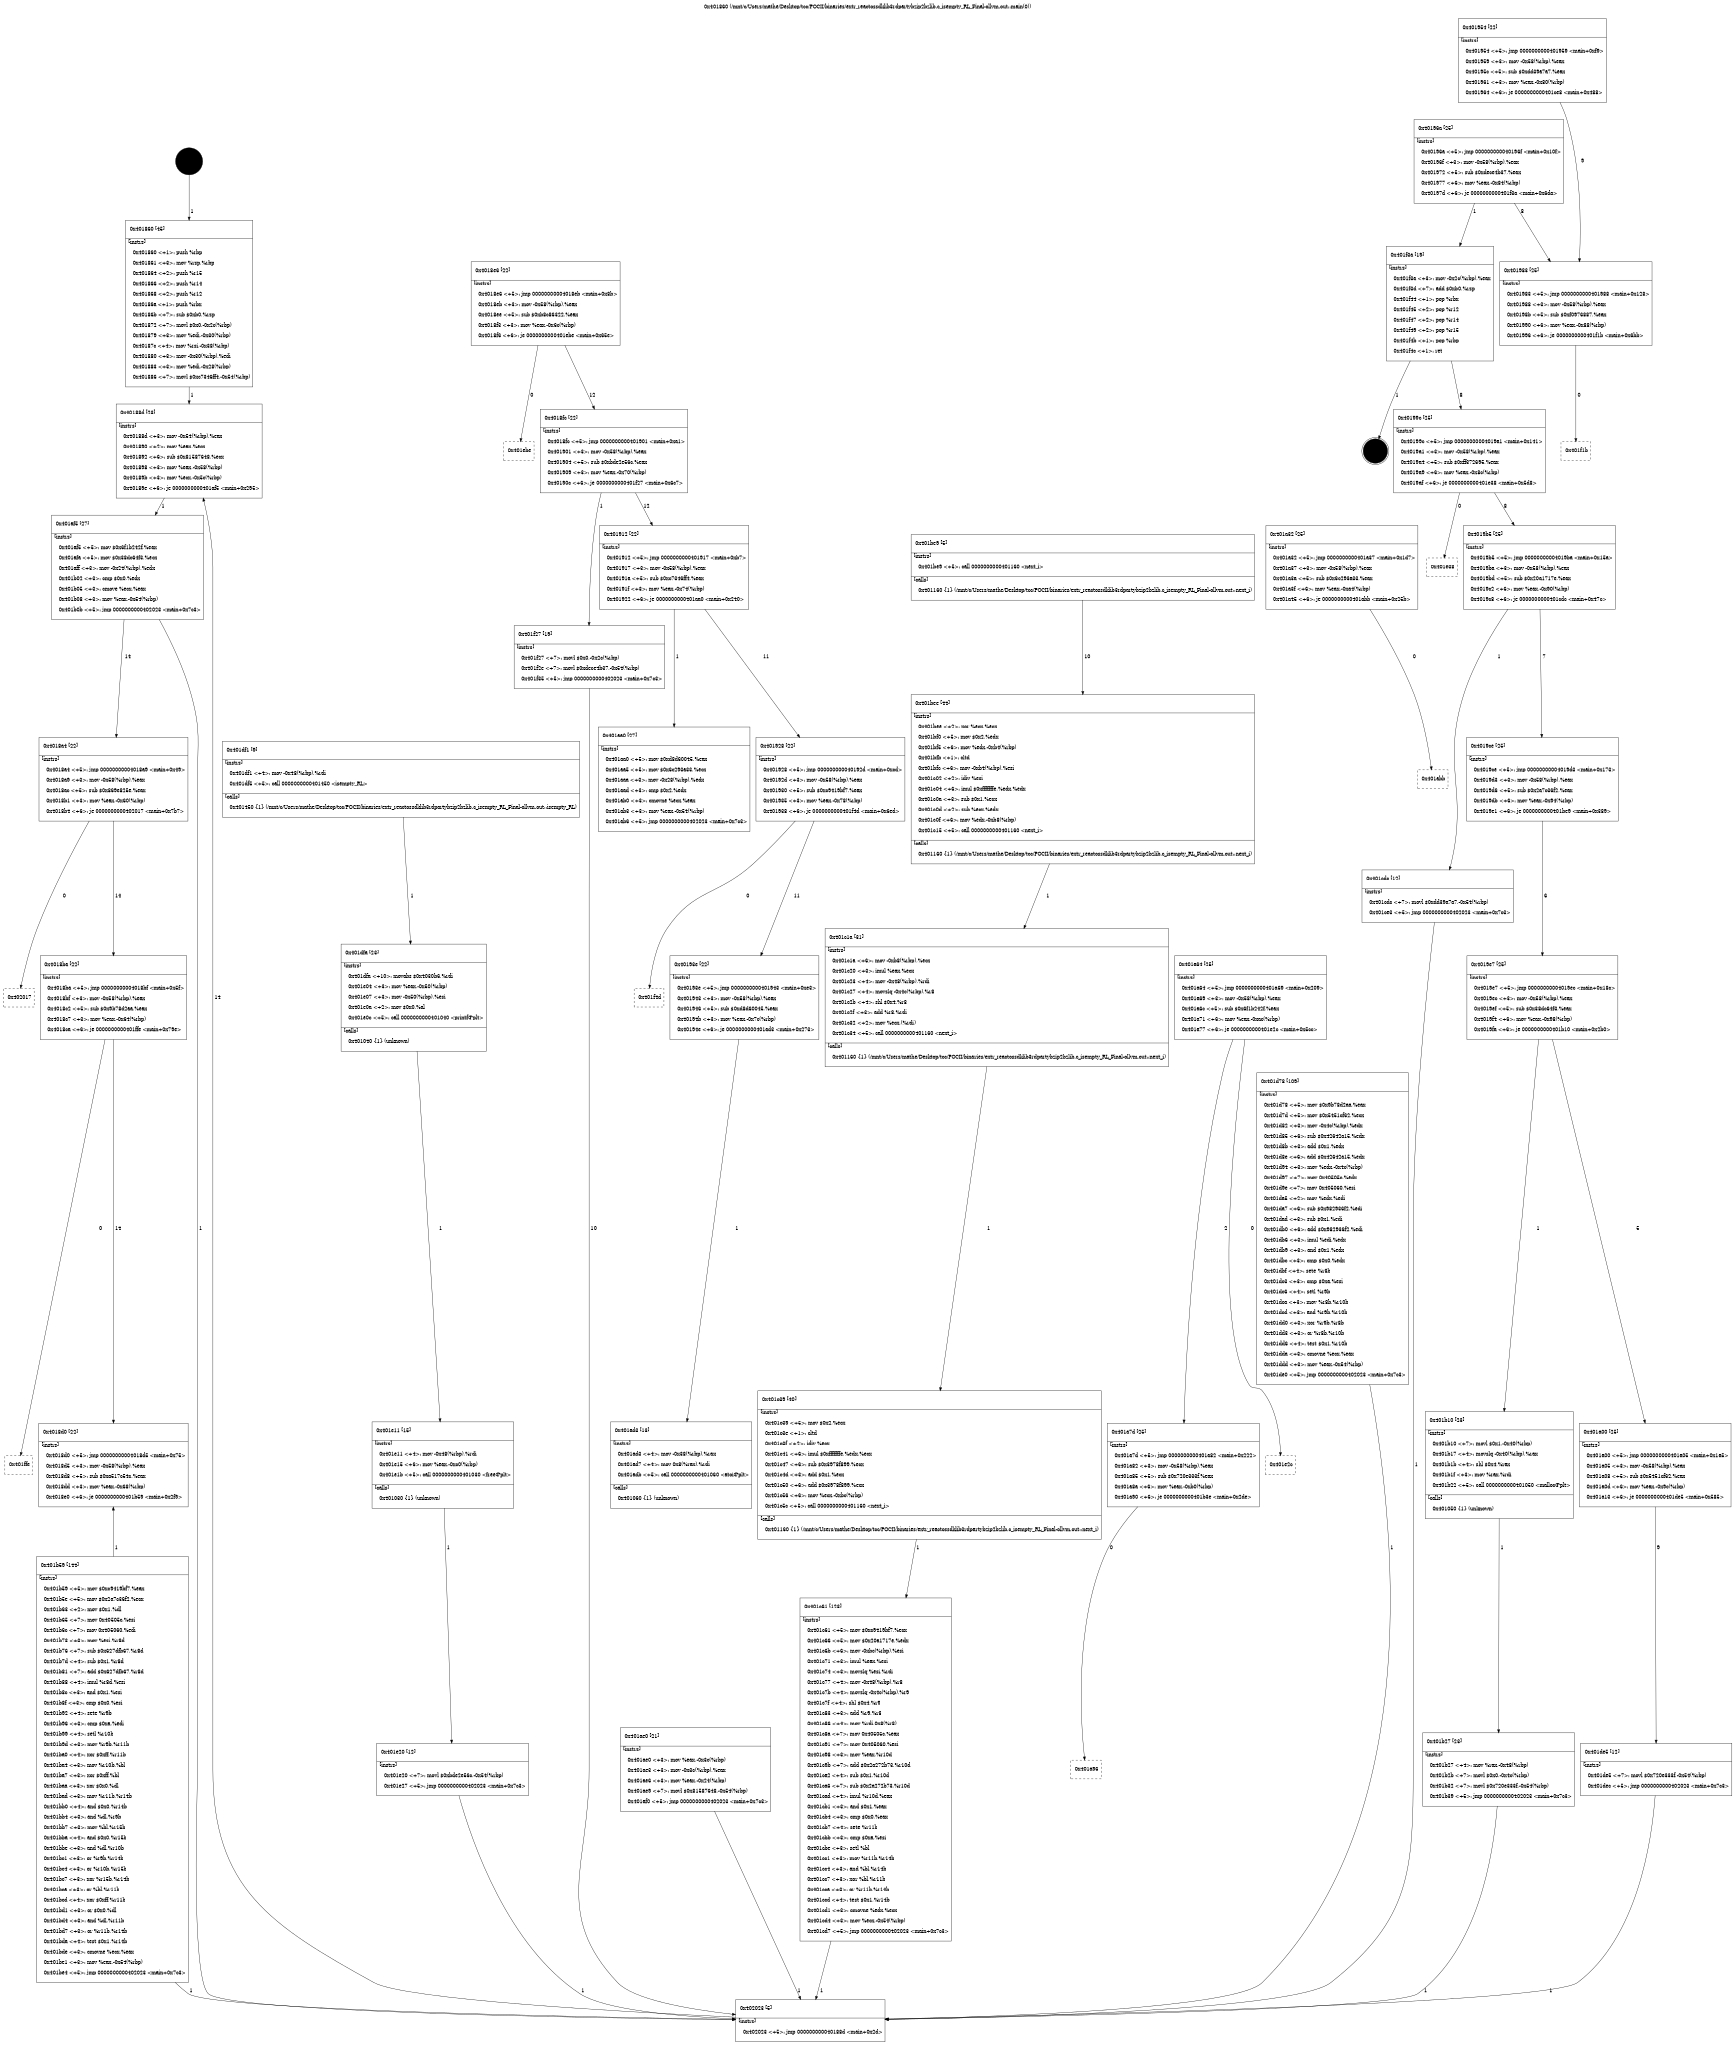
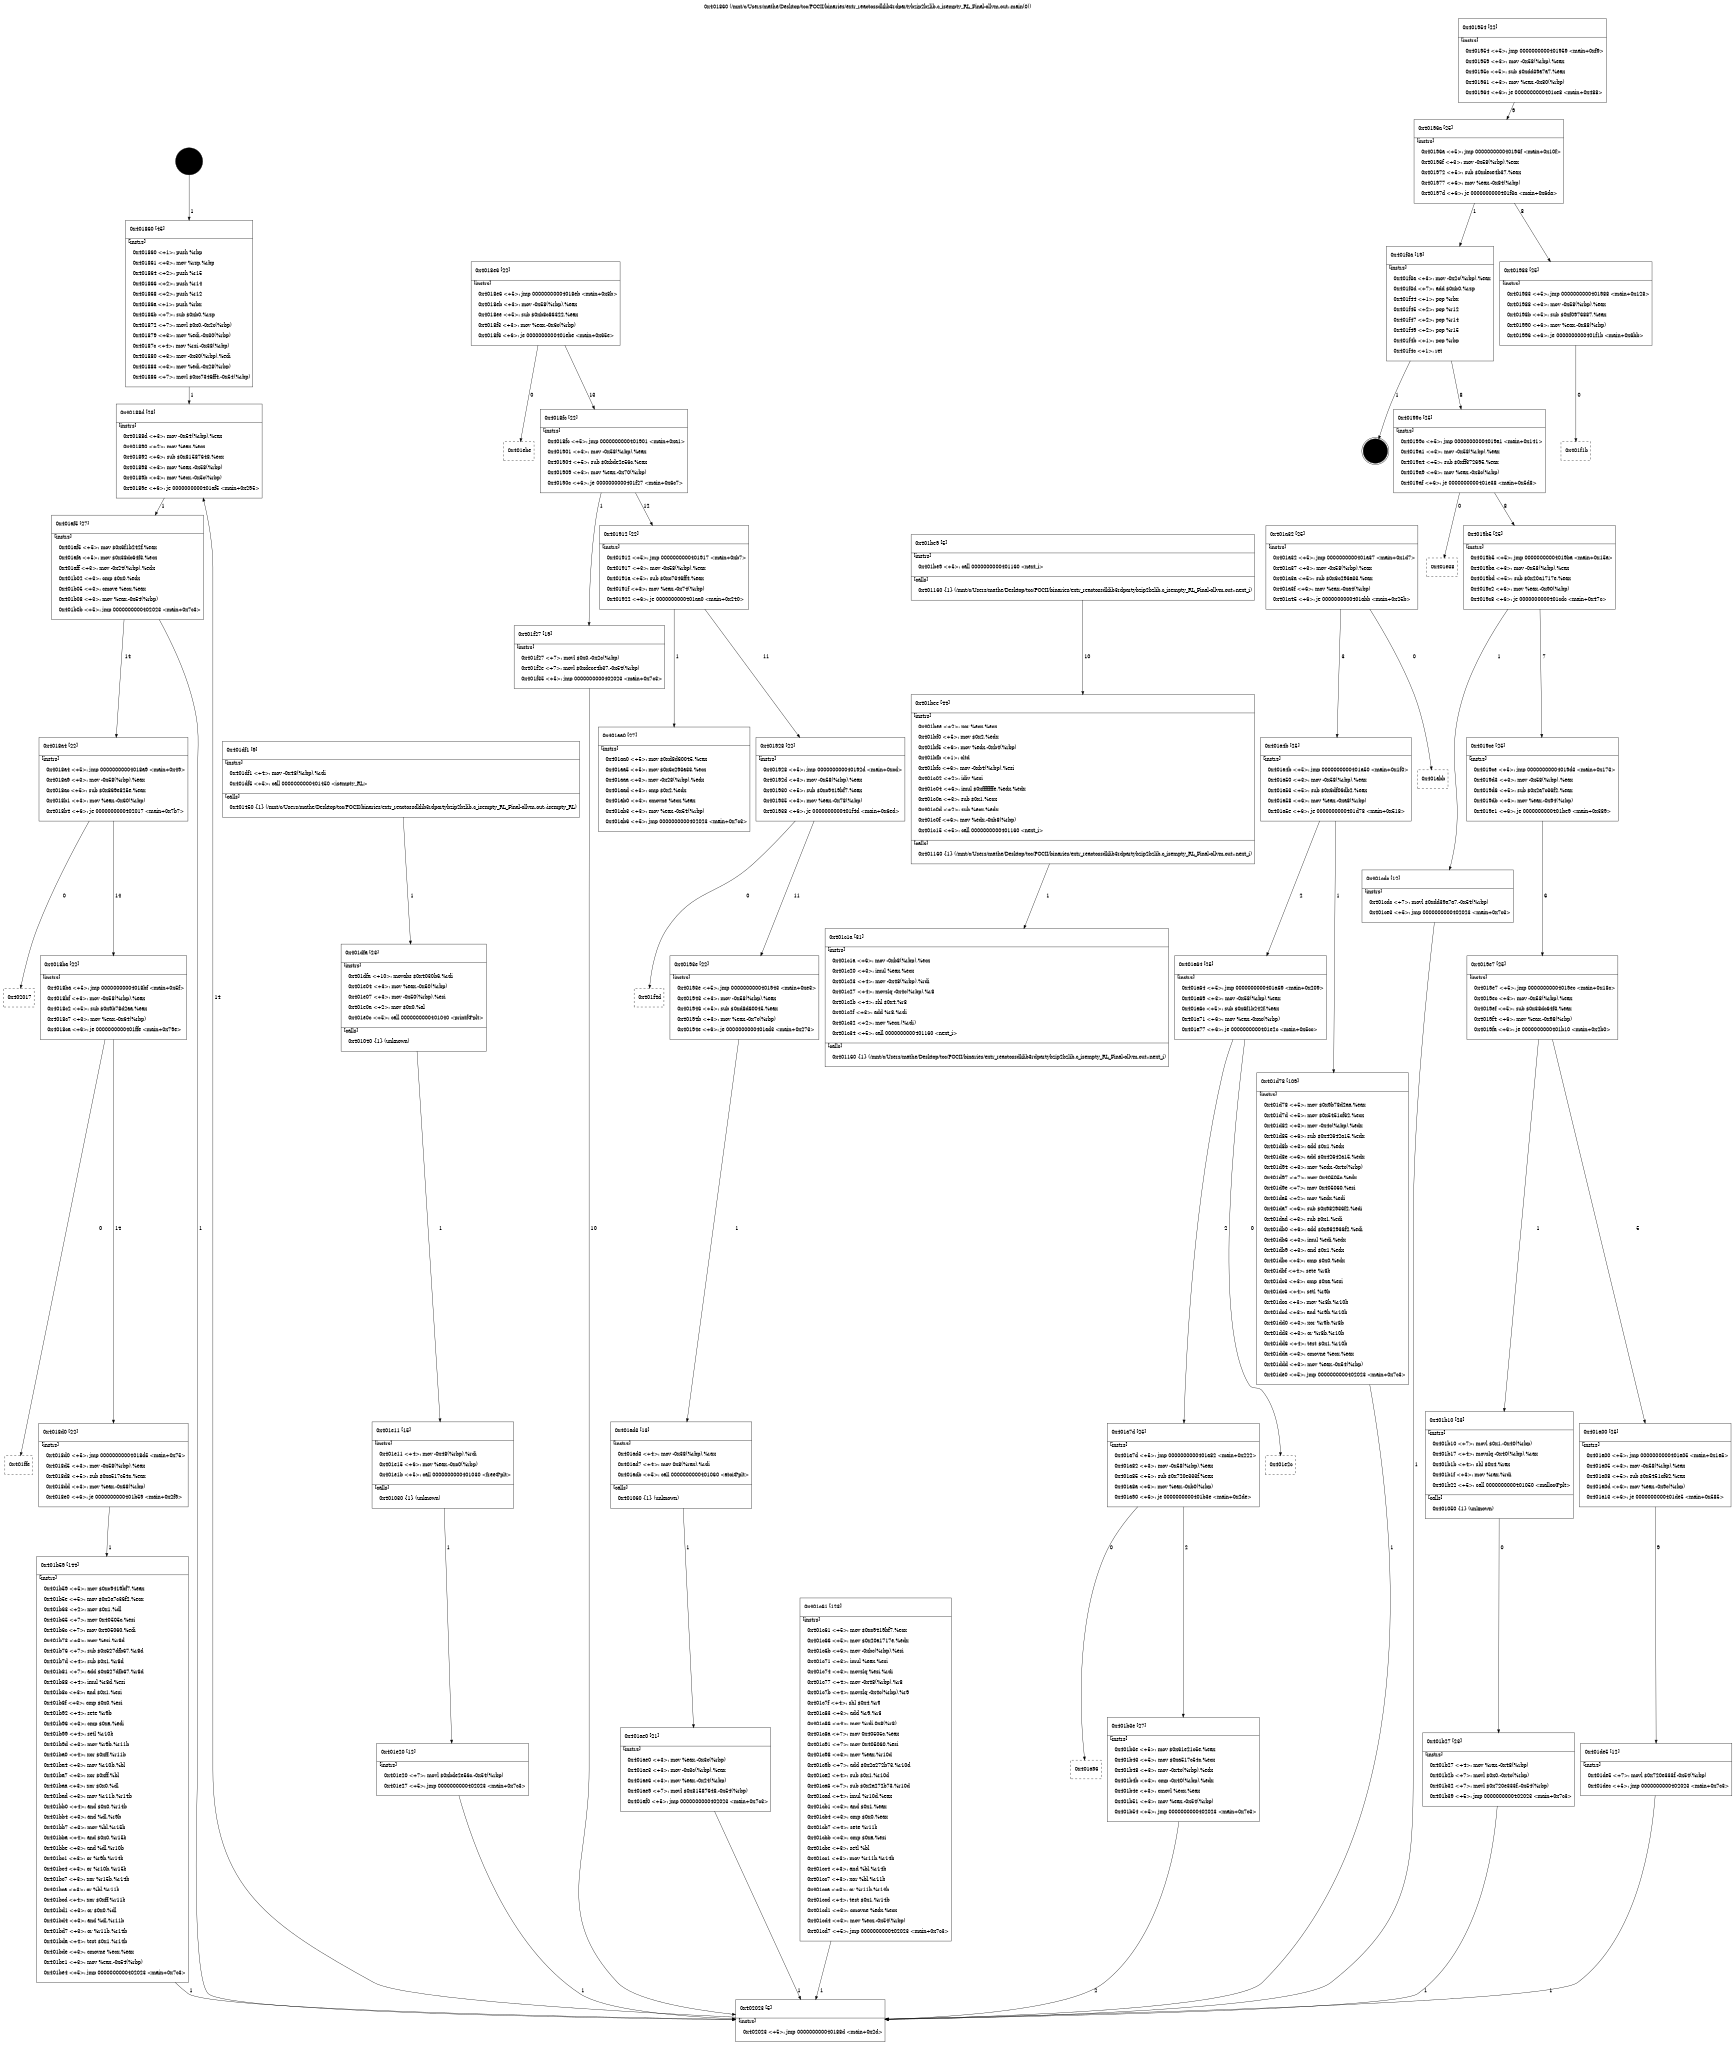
(1578, 179) -> (1511, 109)
(592, 395) -> (592, 395)
none -> (1336, 779)
(930, 1465) -> none
(113, 1533) -> (108, 1530)
(1501, 1548) -> (1501, 1548)
none -> (688, 1616)
none -> (1183, 1770)
